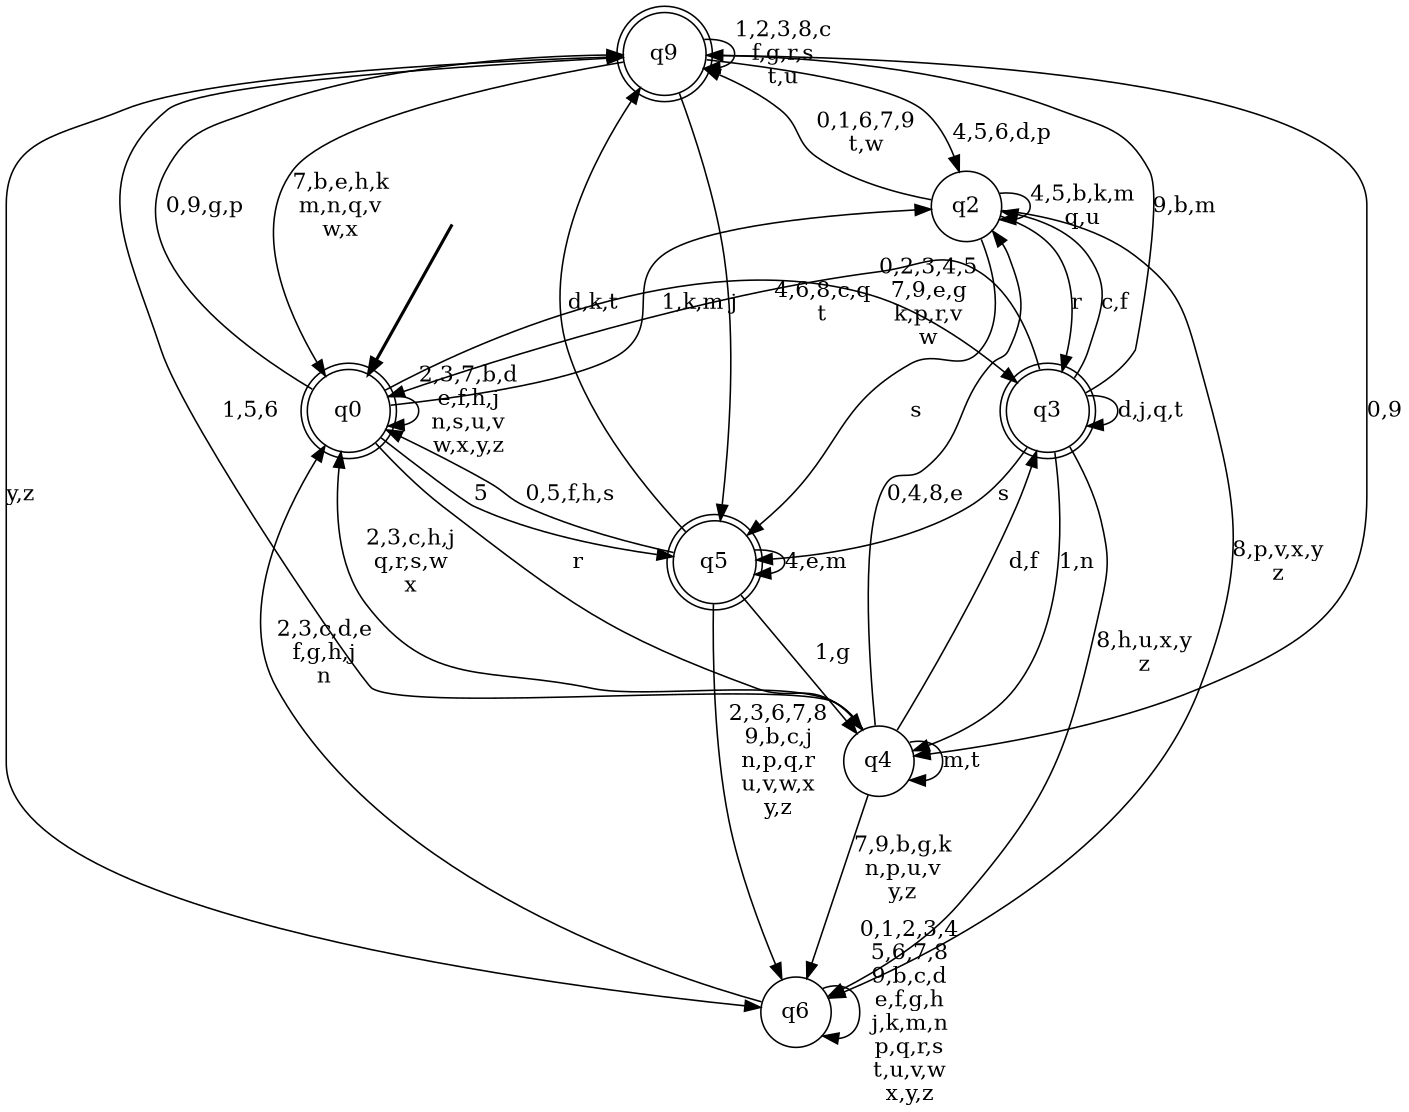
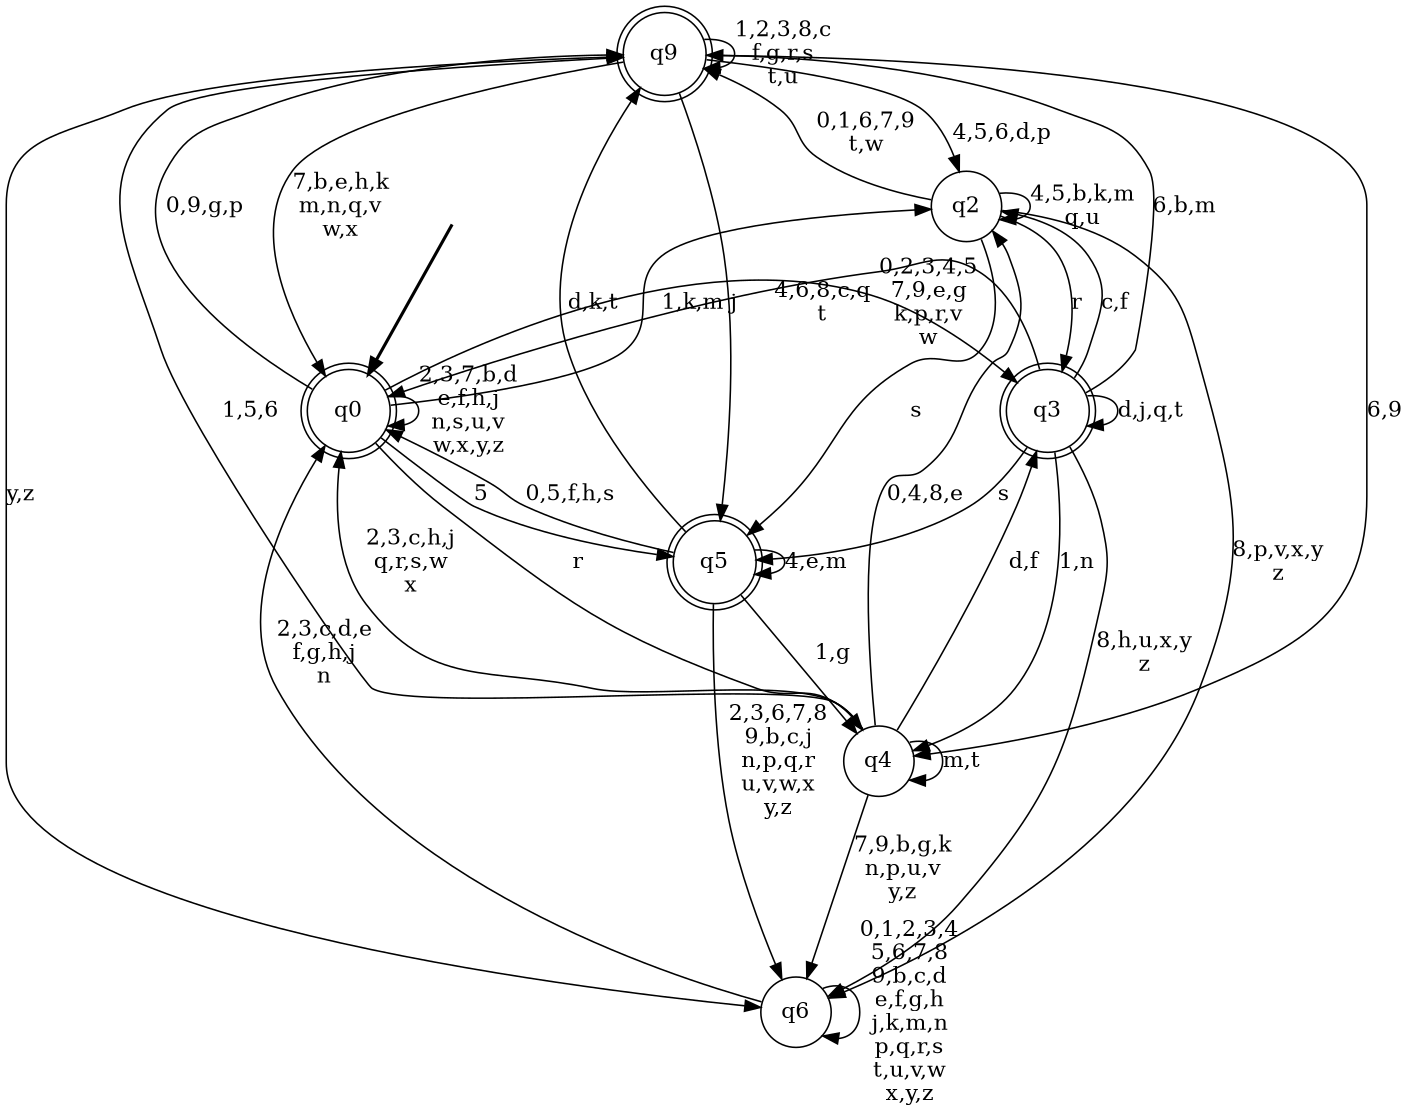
(1185, 206) -> (1185, 206)
(1385, 411) -> (1385, 411)
